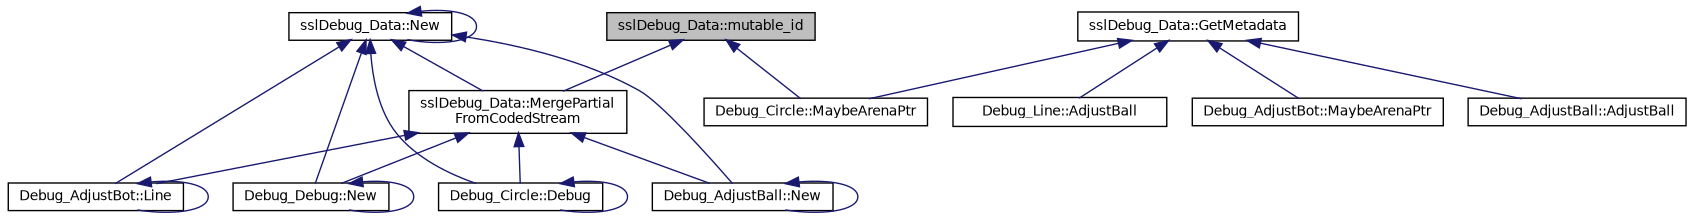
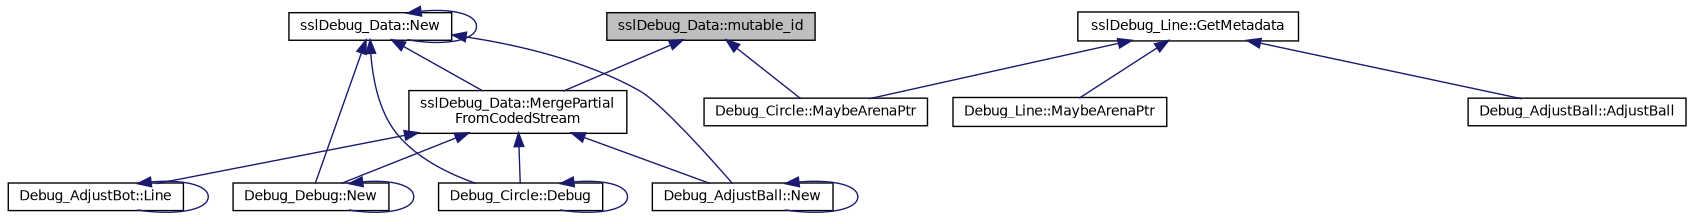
(1188, 26) -> (1188, 26)
(1060, 112) -> (1060, 112)
(1318, 112) -> none
(227, 115) -> none
